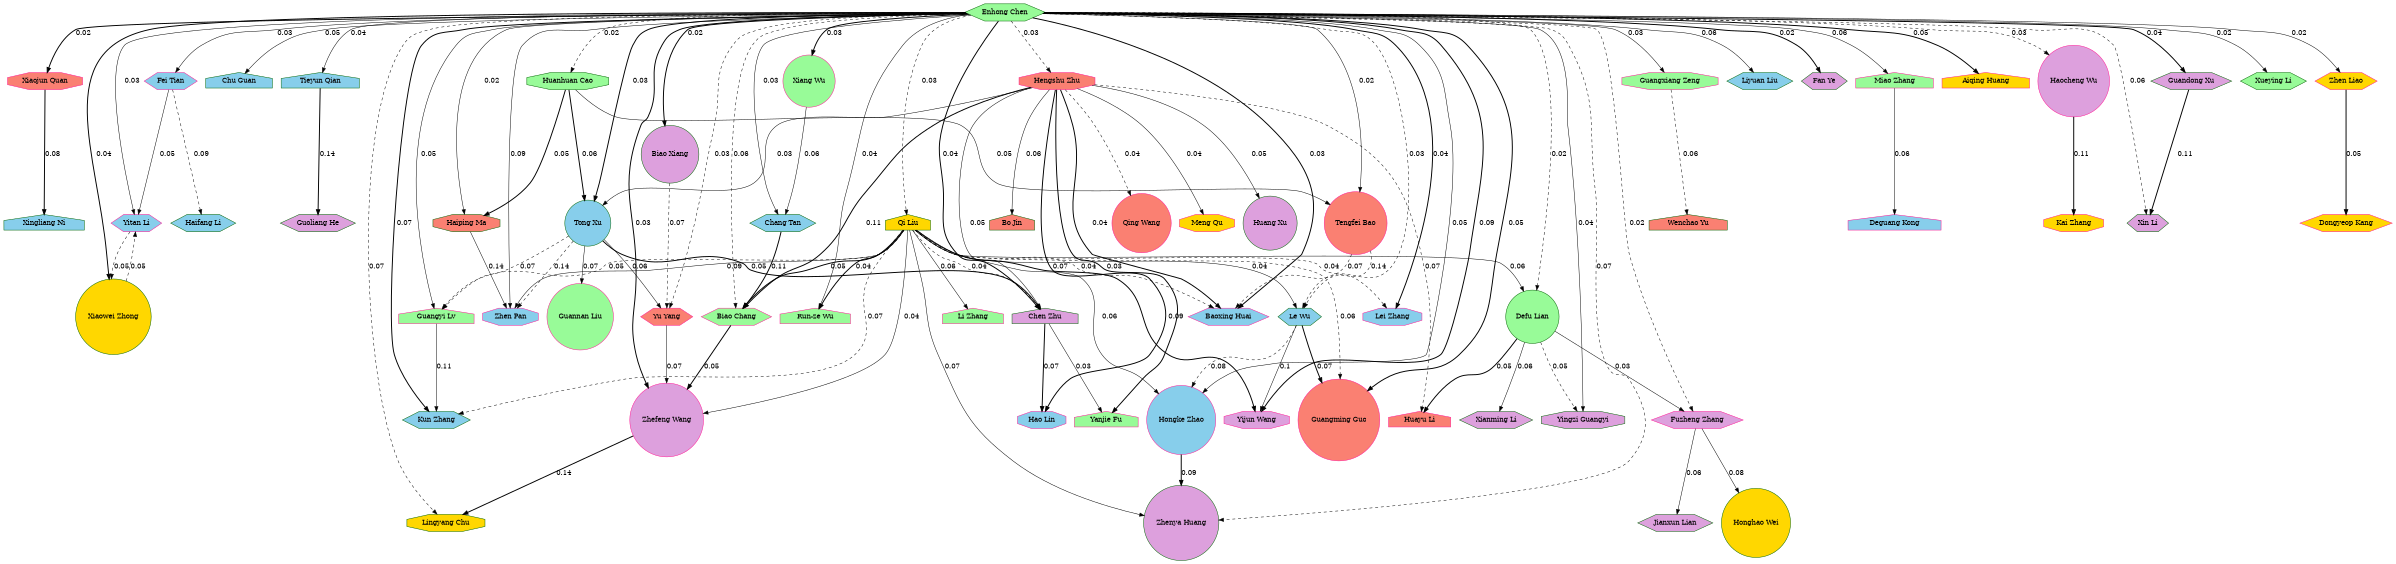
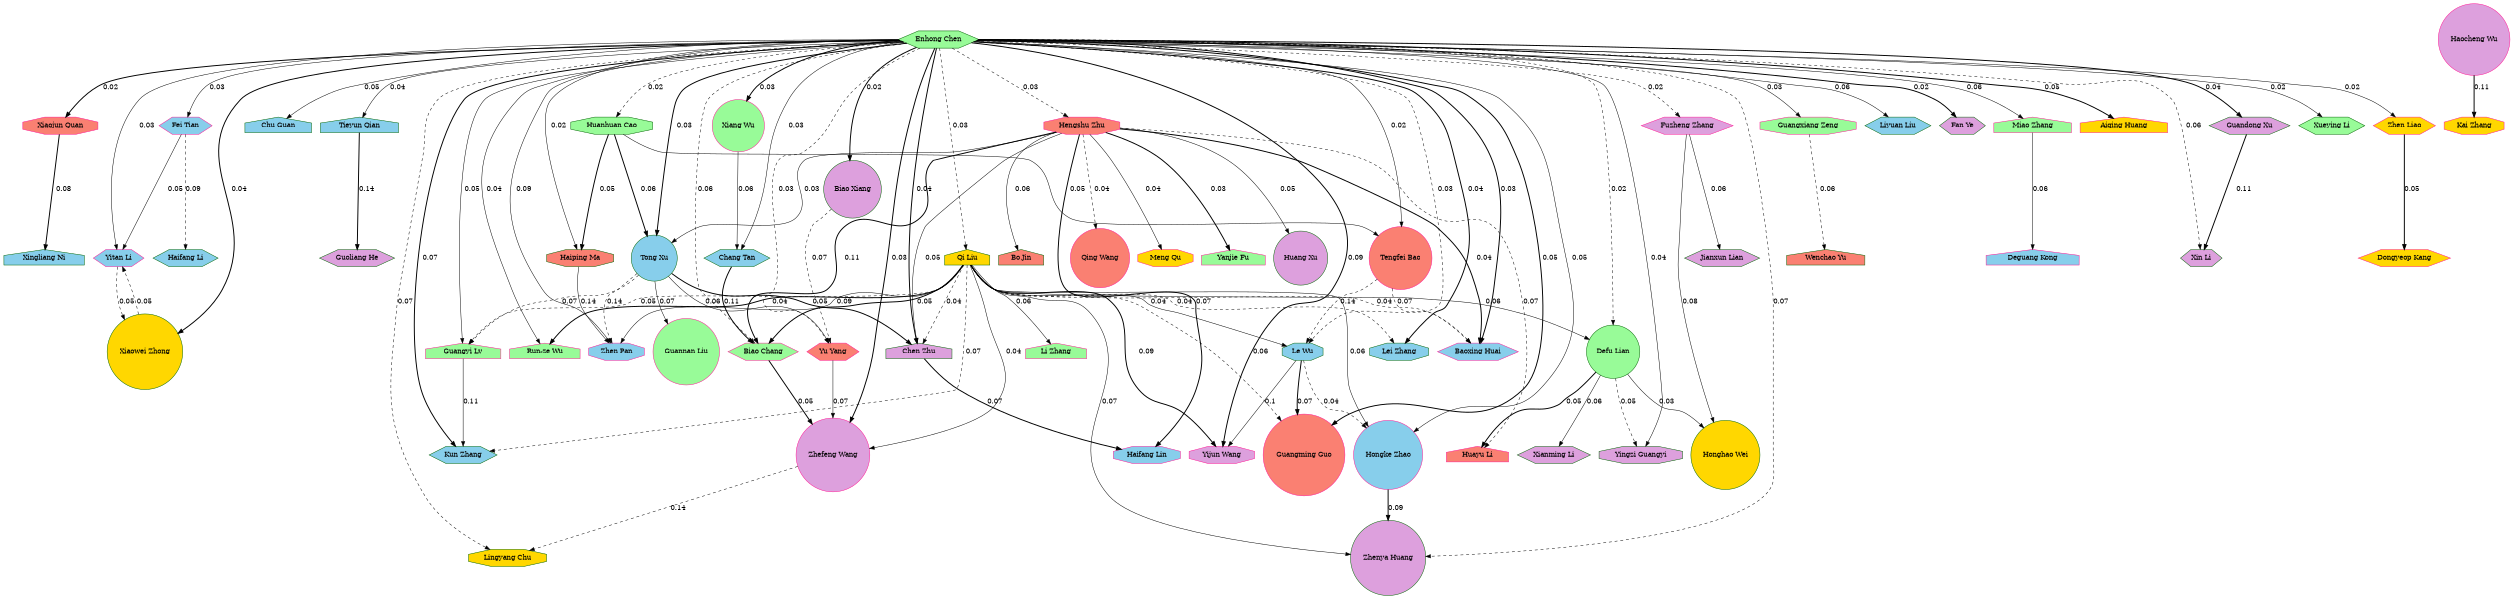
(1547, 17) -> none
(1300, 317) -> (1303, 352)
(1392, 317) -> (1399, 352)
(1074, 366) -> none
(1219, 367) -> (1331, 402)
(1617, 370) -> (1658, 405)
(1042, 420) -> (1147, 455)
(550, 474) -> (666, 508)
